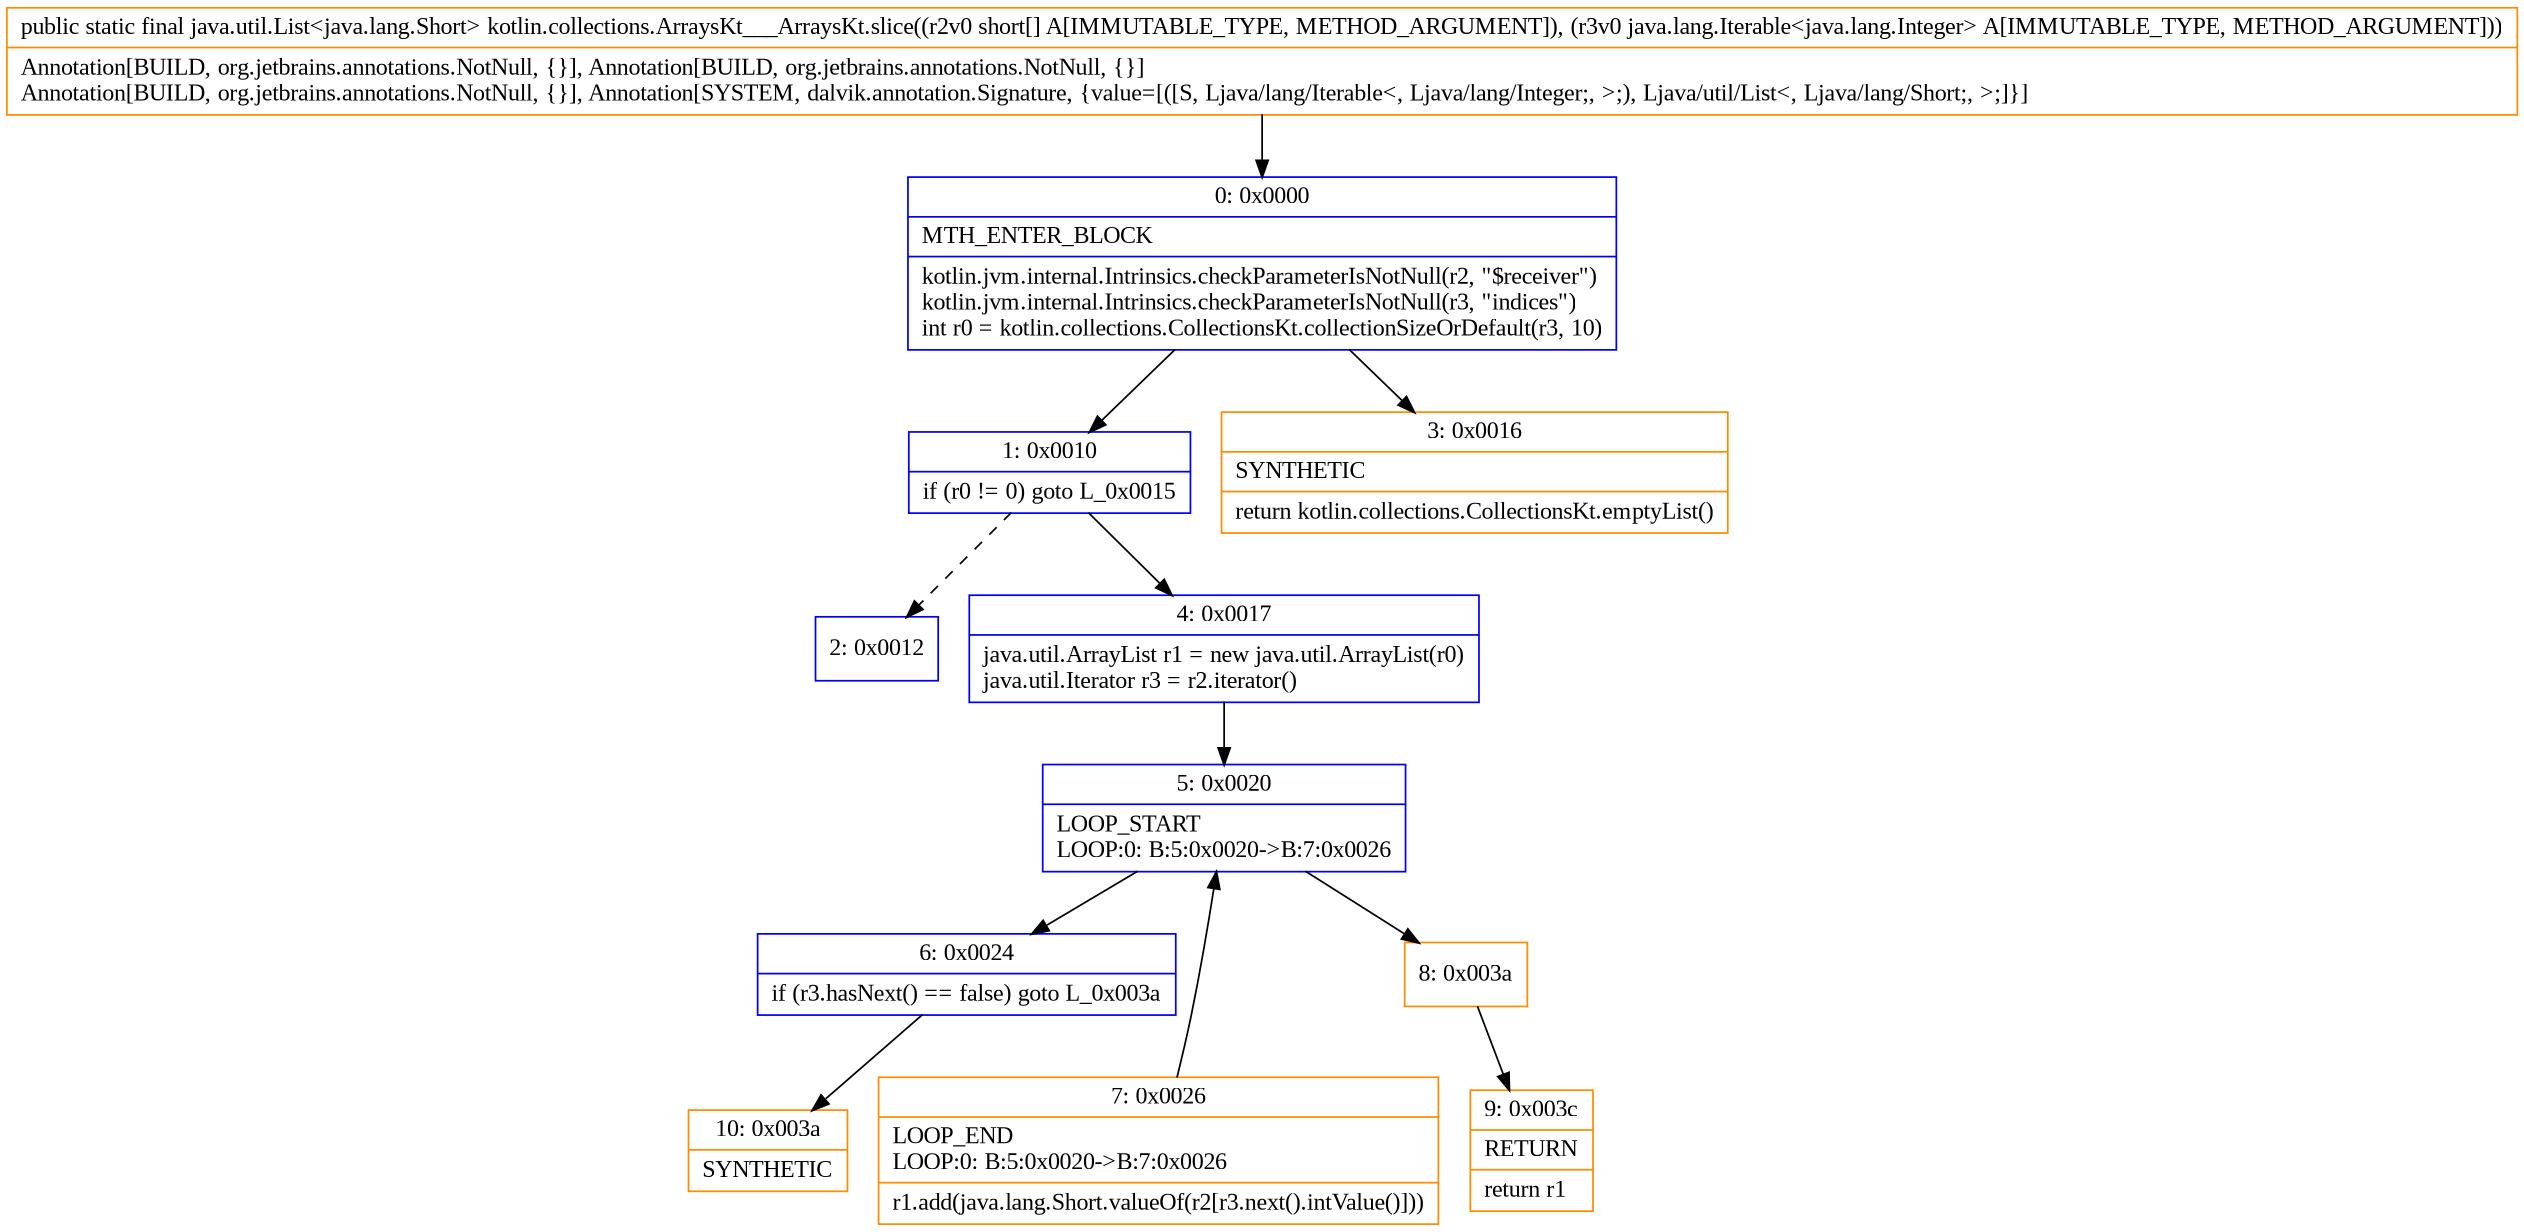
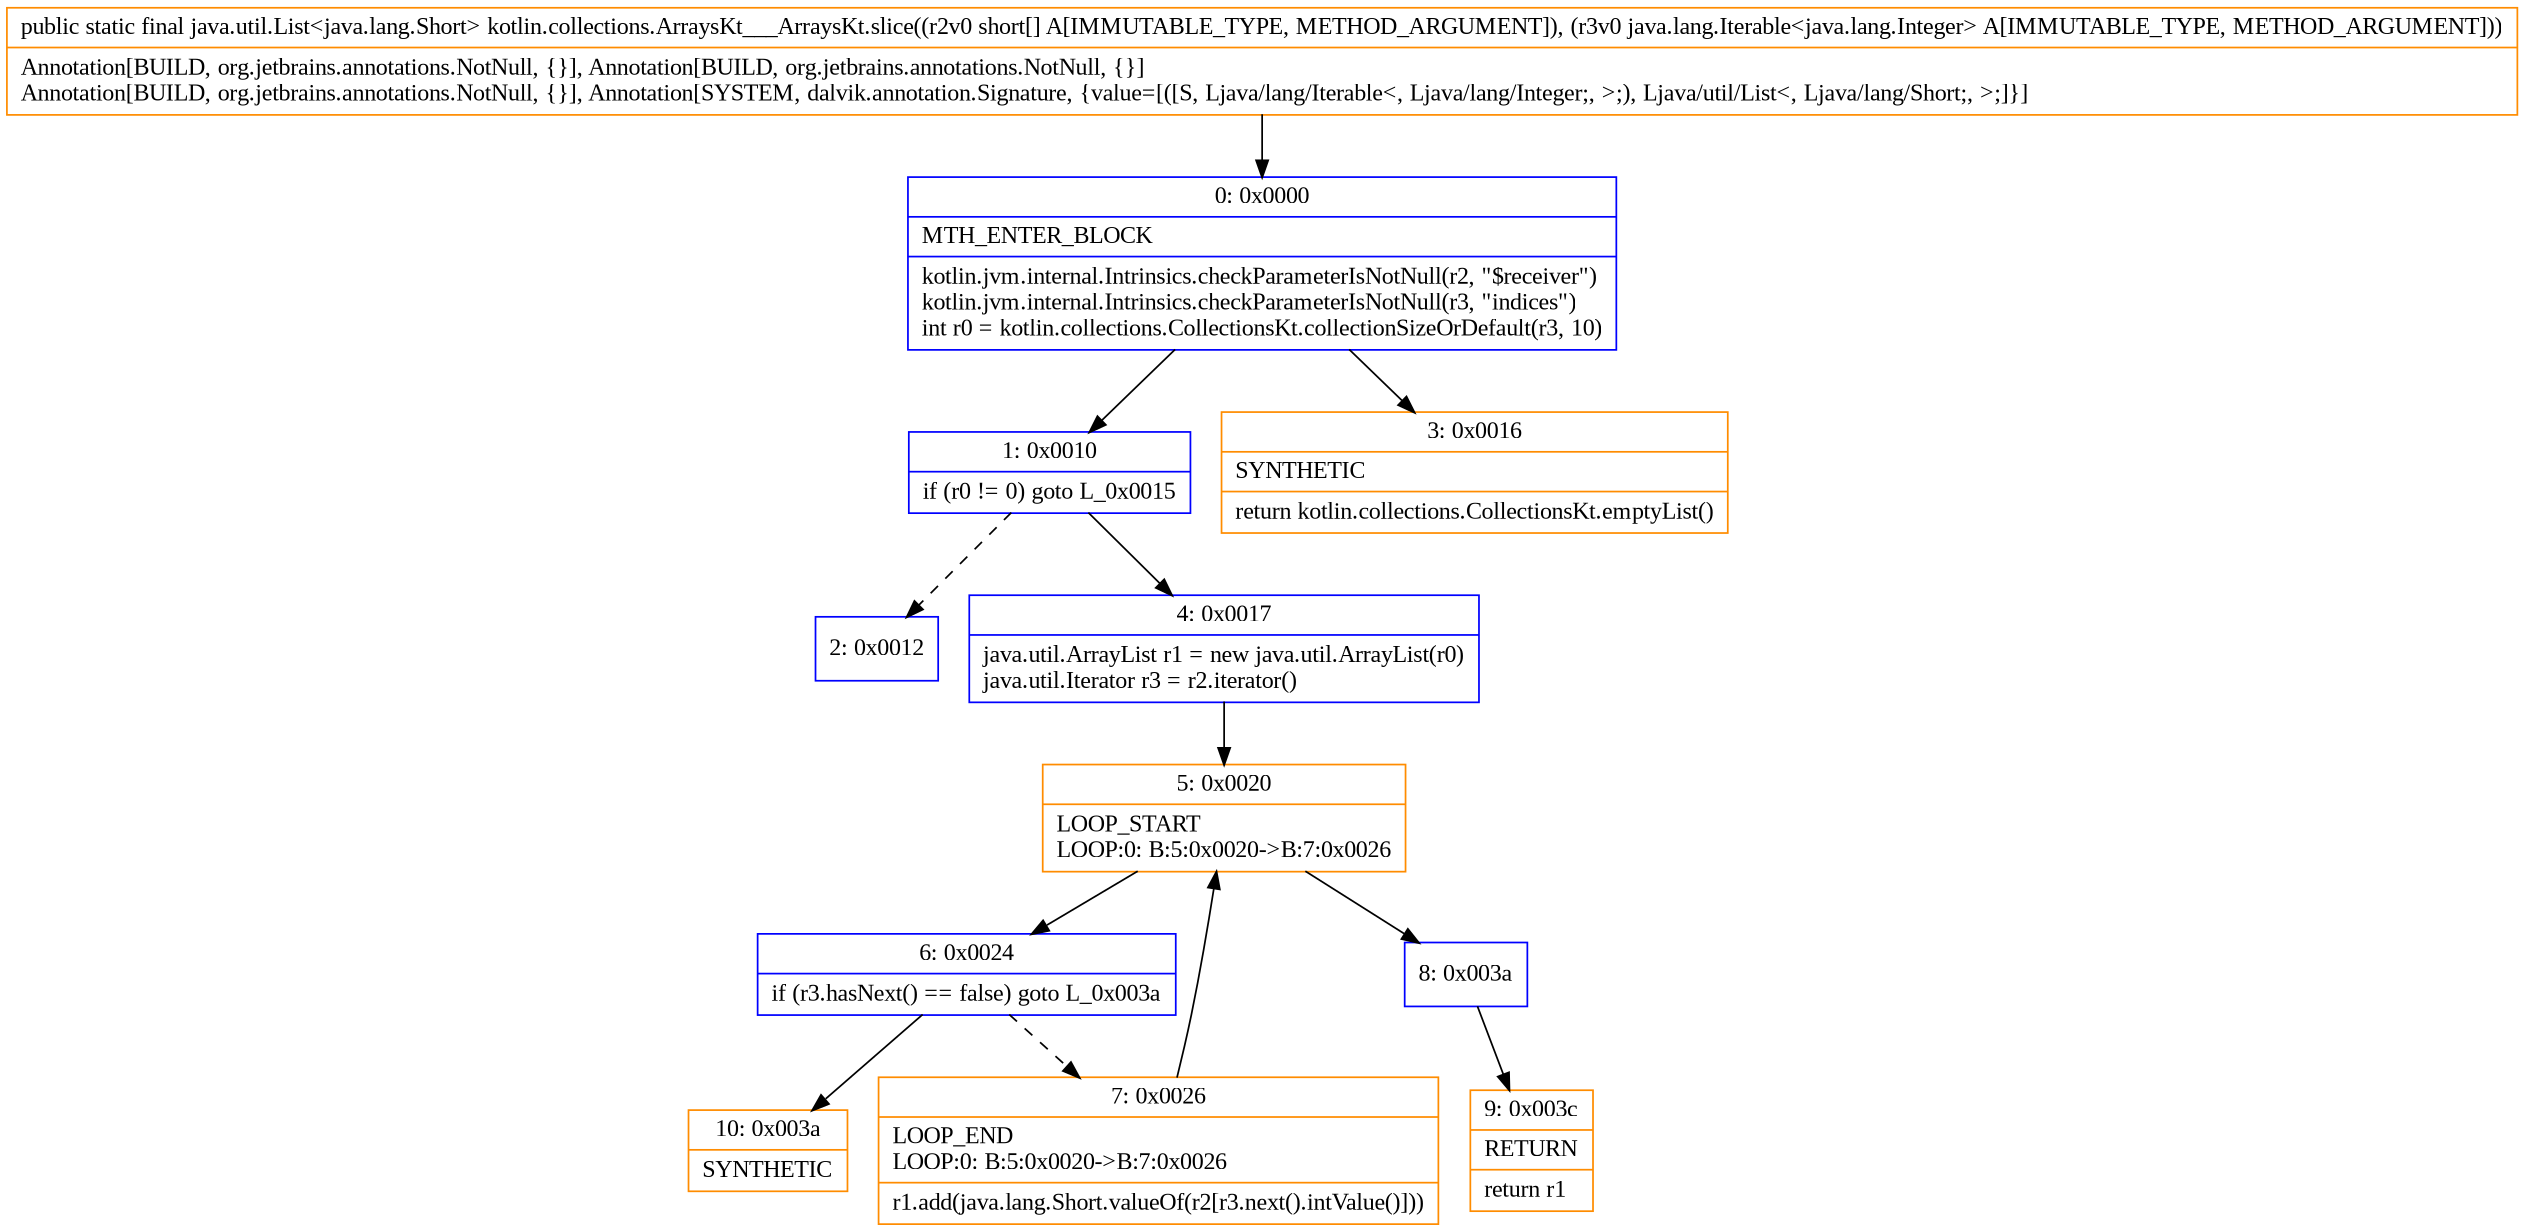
(1224, 818) -> (1224, 818)
(1466, 974) -> (1466, 974)
none -> (1038, 1040)
